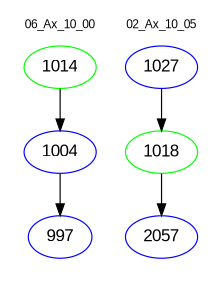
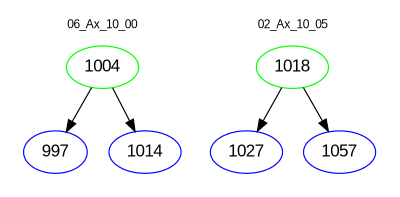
(60, 67) -> (145, 152)
(60, 104) -> (121, 104)
(162, 104) -> (273, 104)
(60, 152) -> (103, 67)
(162, 237) -> (340, 152)
